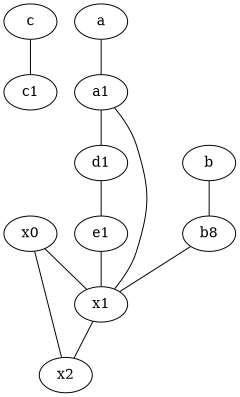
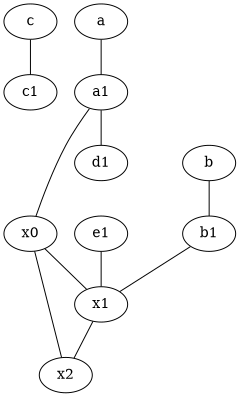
(101, 198) -> none
(147, 198) -> (58, 160)
(209, 234) -> (209, 234)
